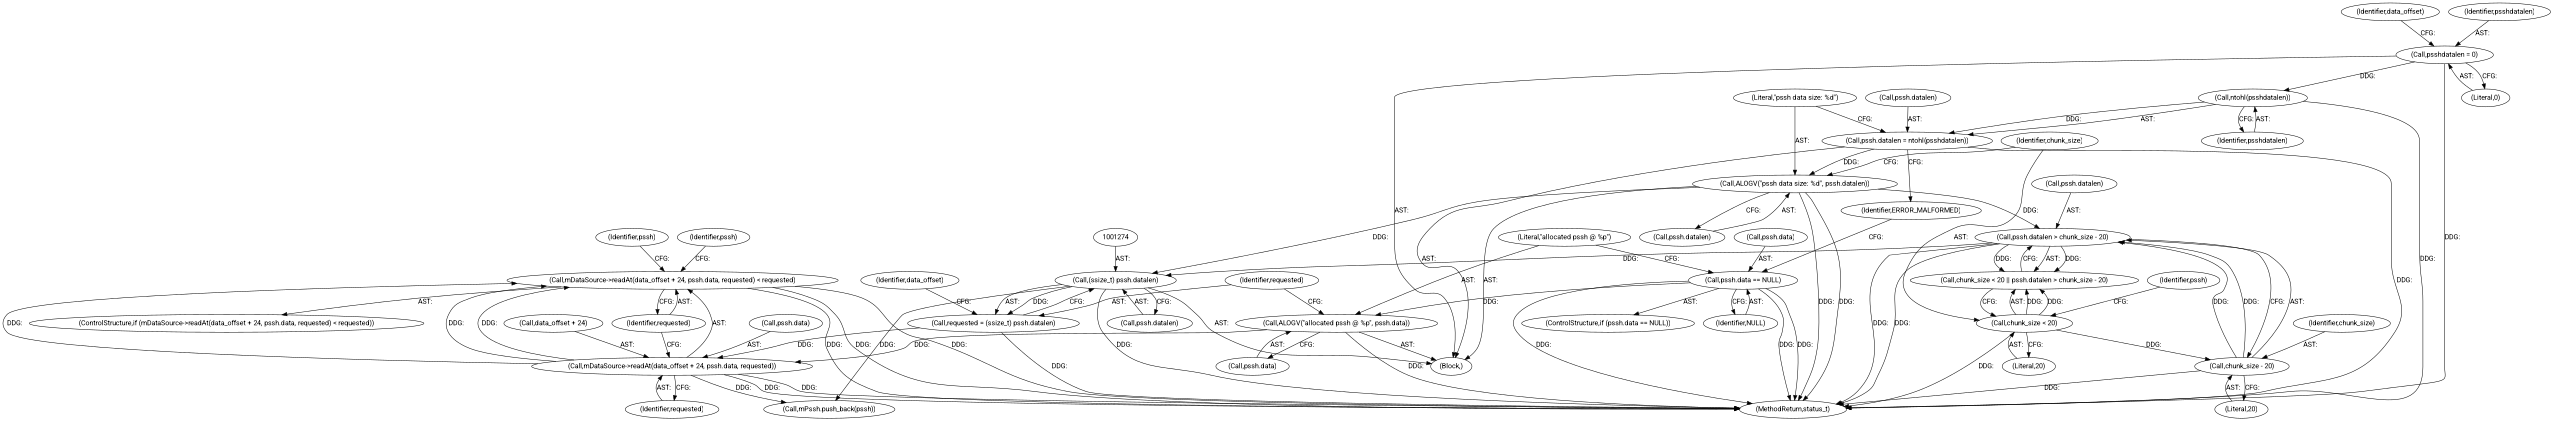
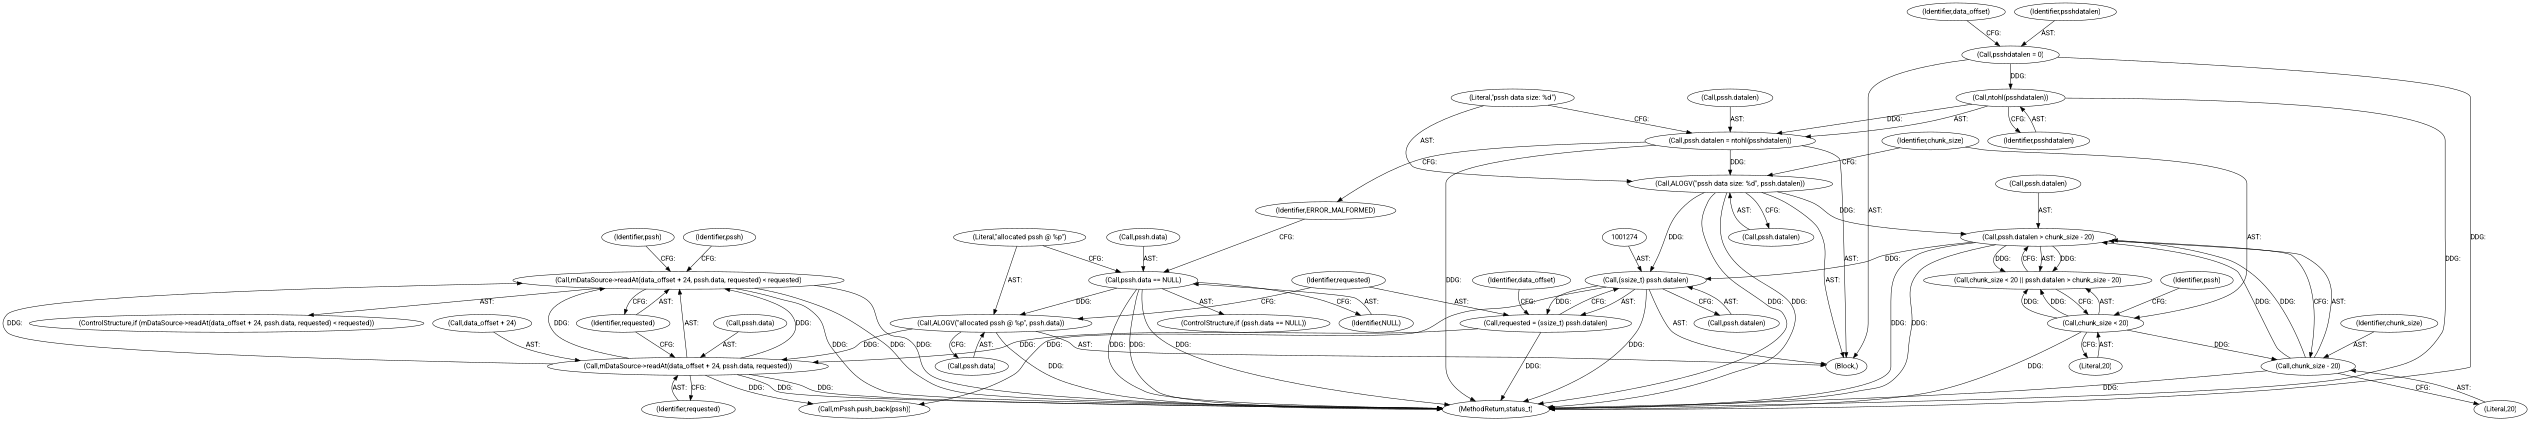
(2486, 98) -> none
